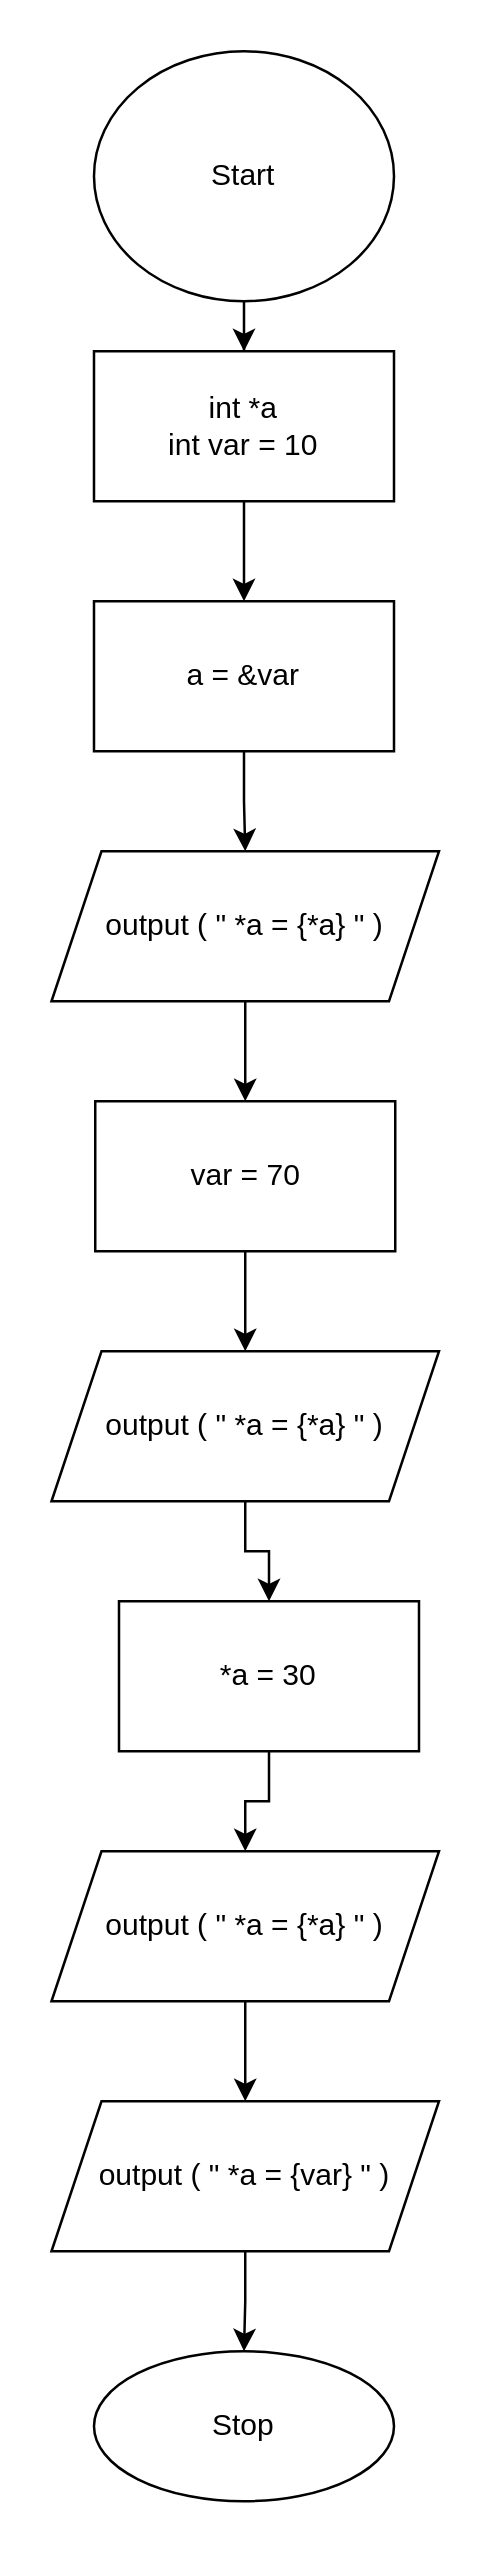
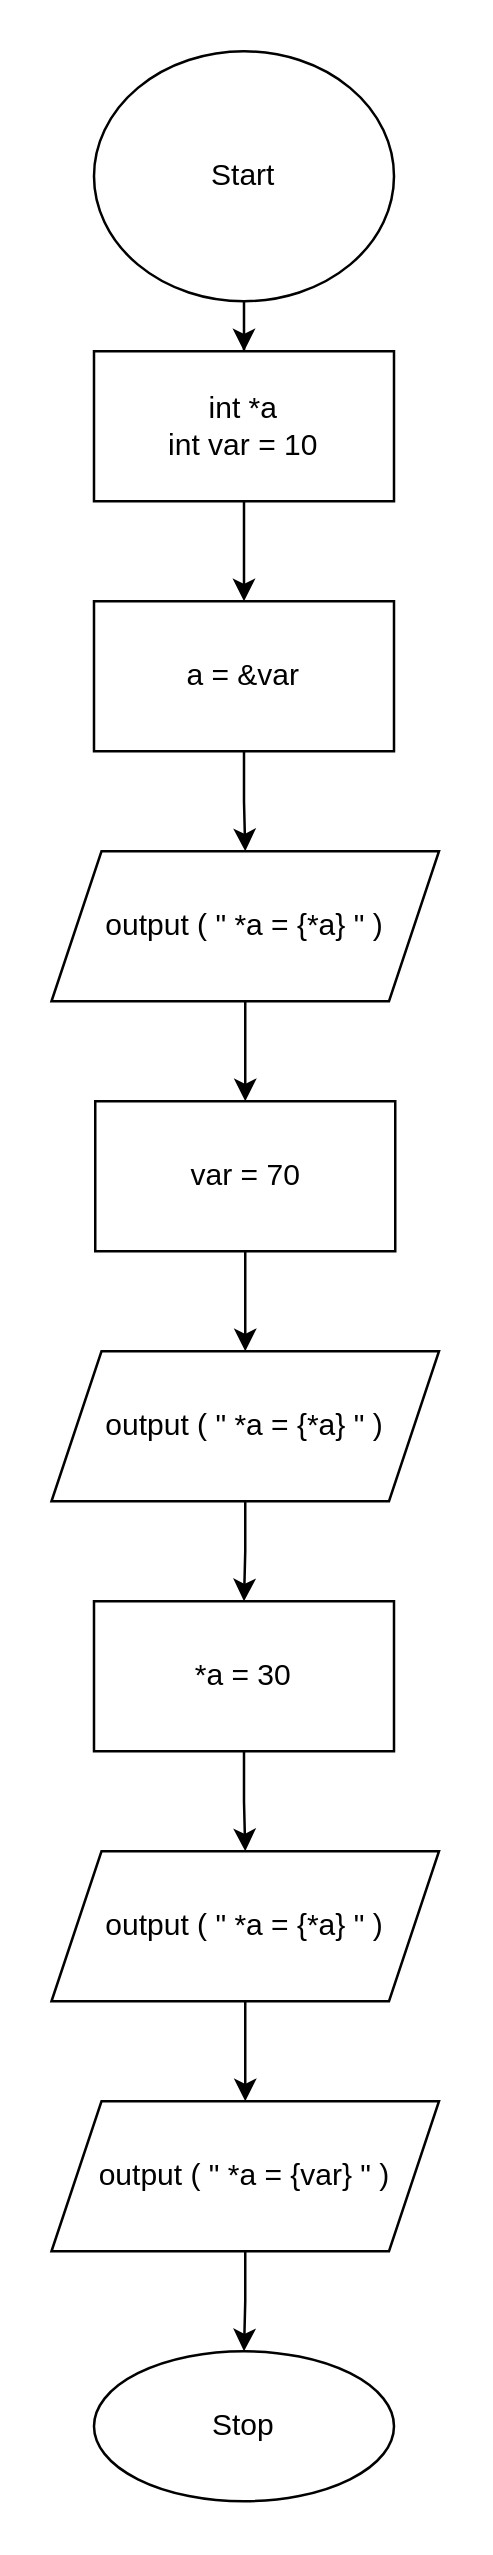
(269, 1676) -> (244, 1676)
